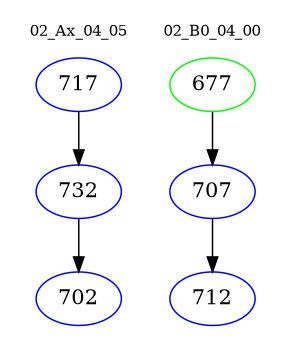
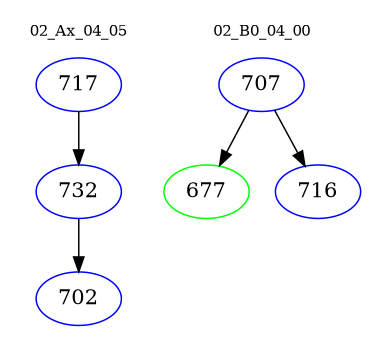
(213, 131) -> (238, 131)
(213, 299) -> (318, 192)
